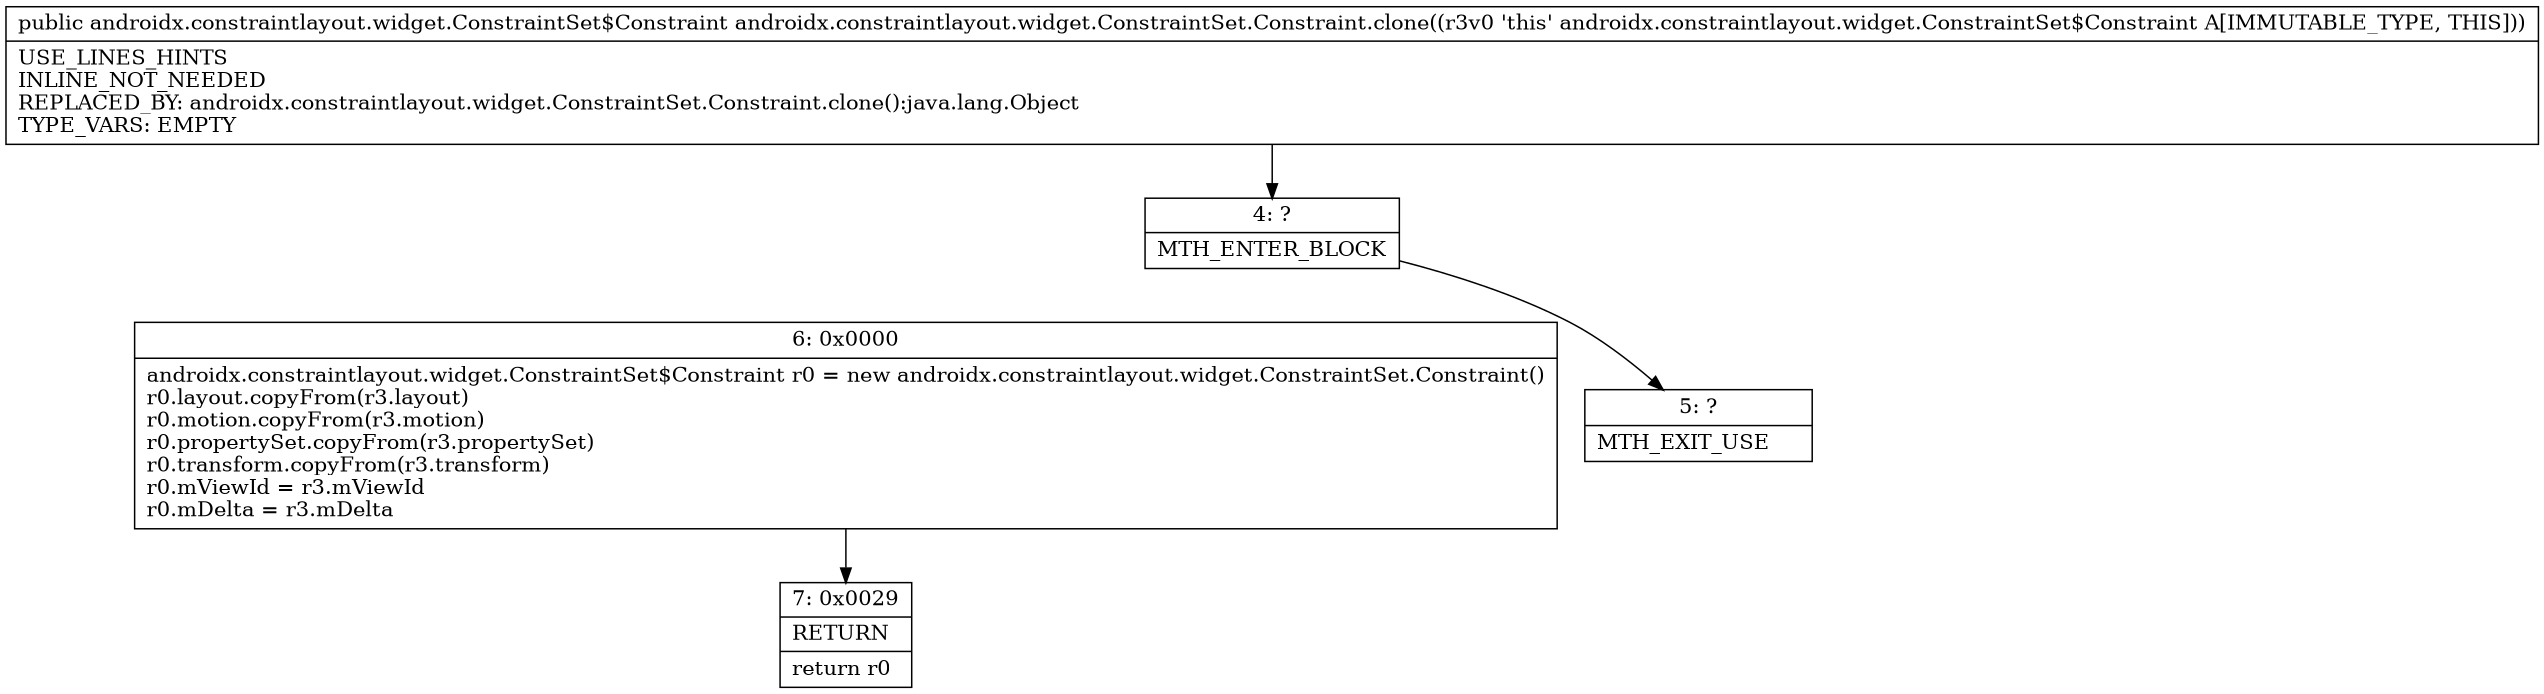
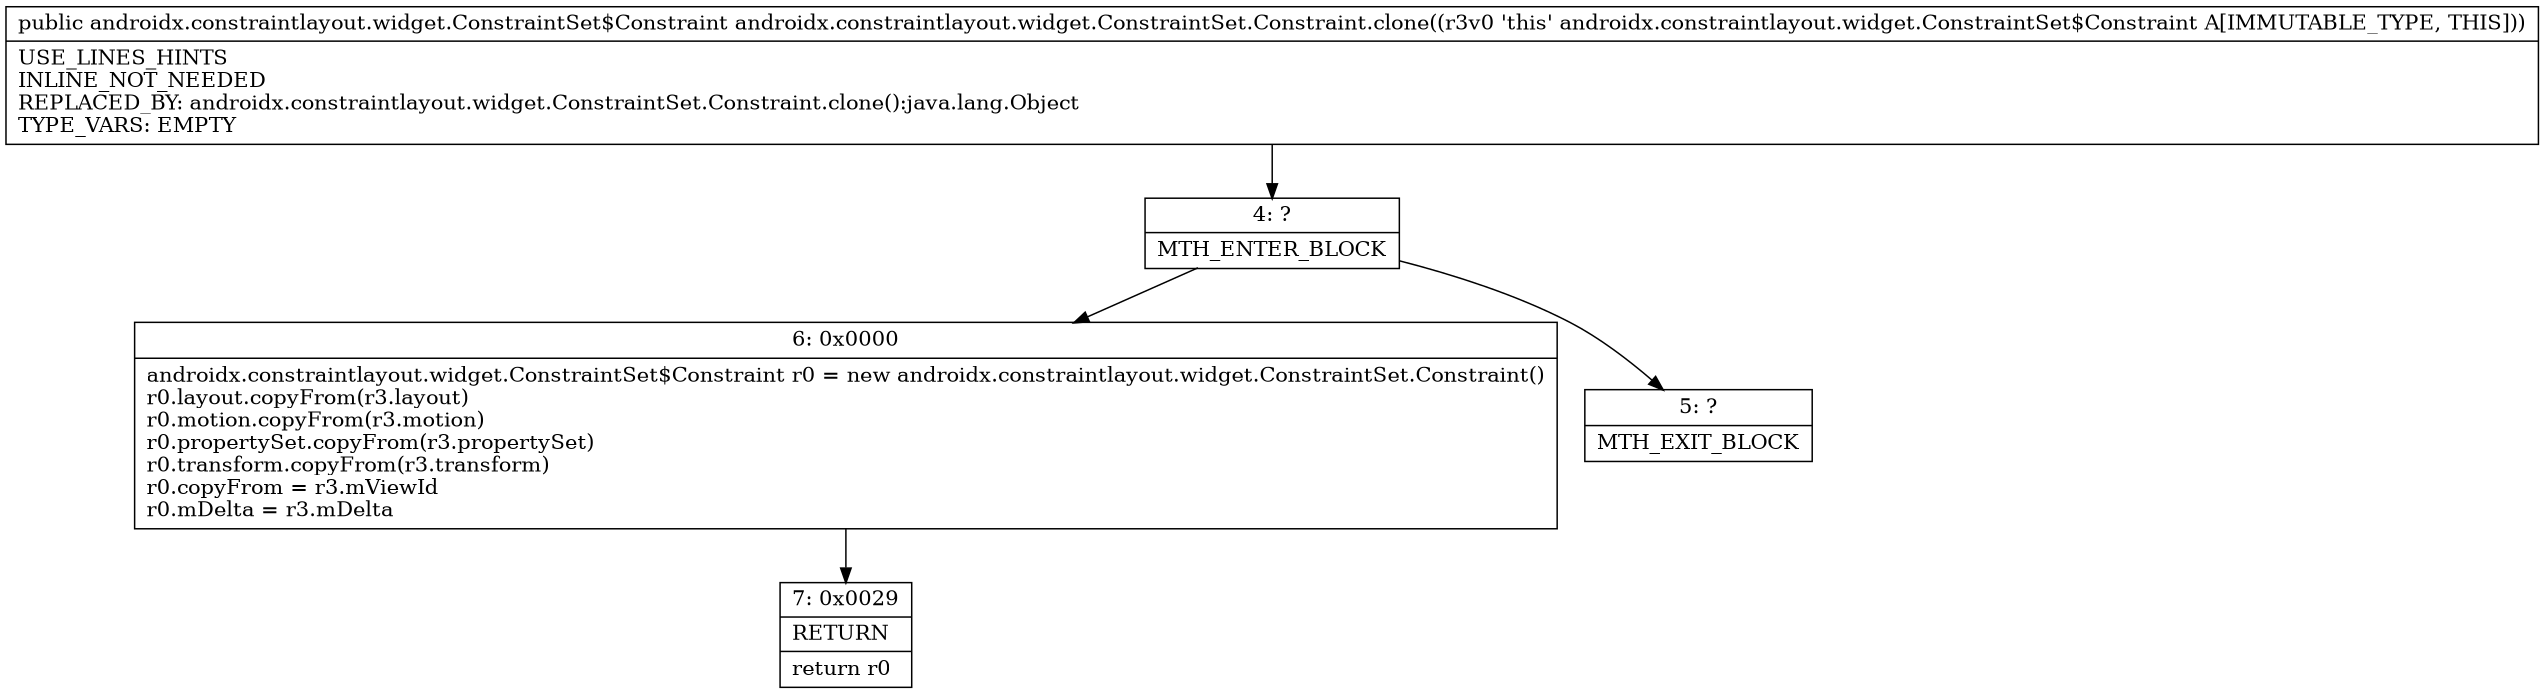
none -> (1143, 292)
(1684, 443) -> (1699, 443)
(286, 488) -> (293, 488)
